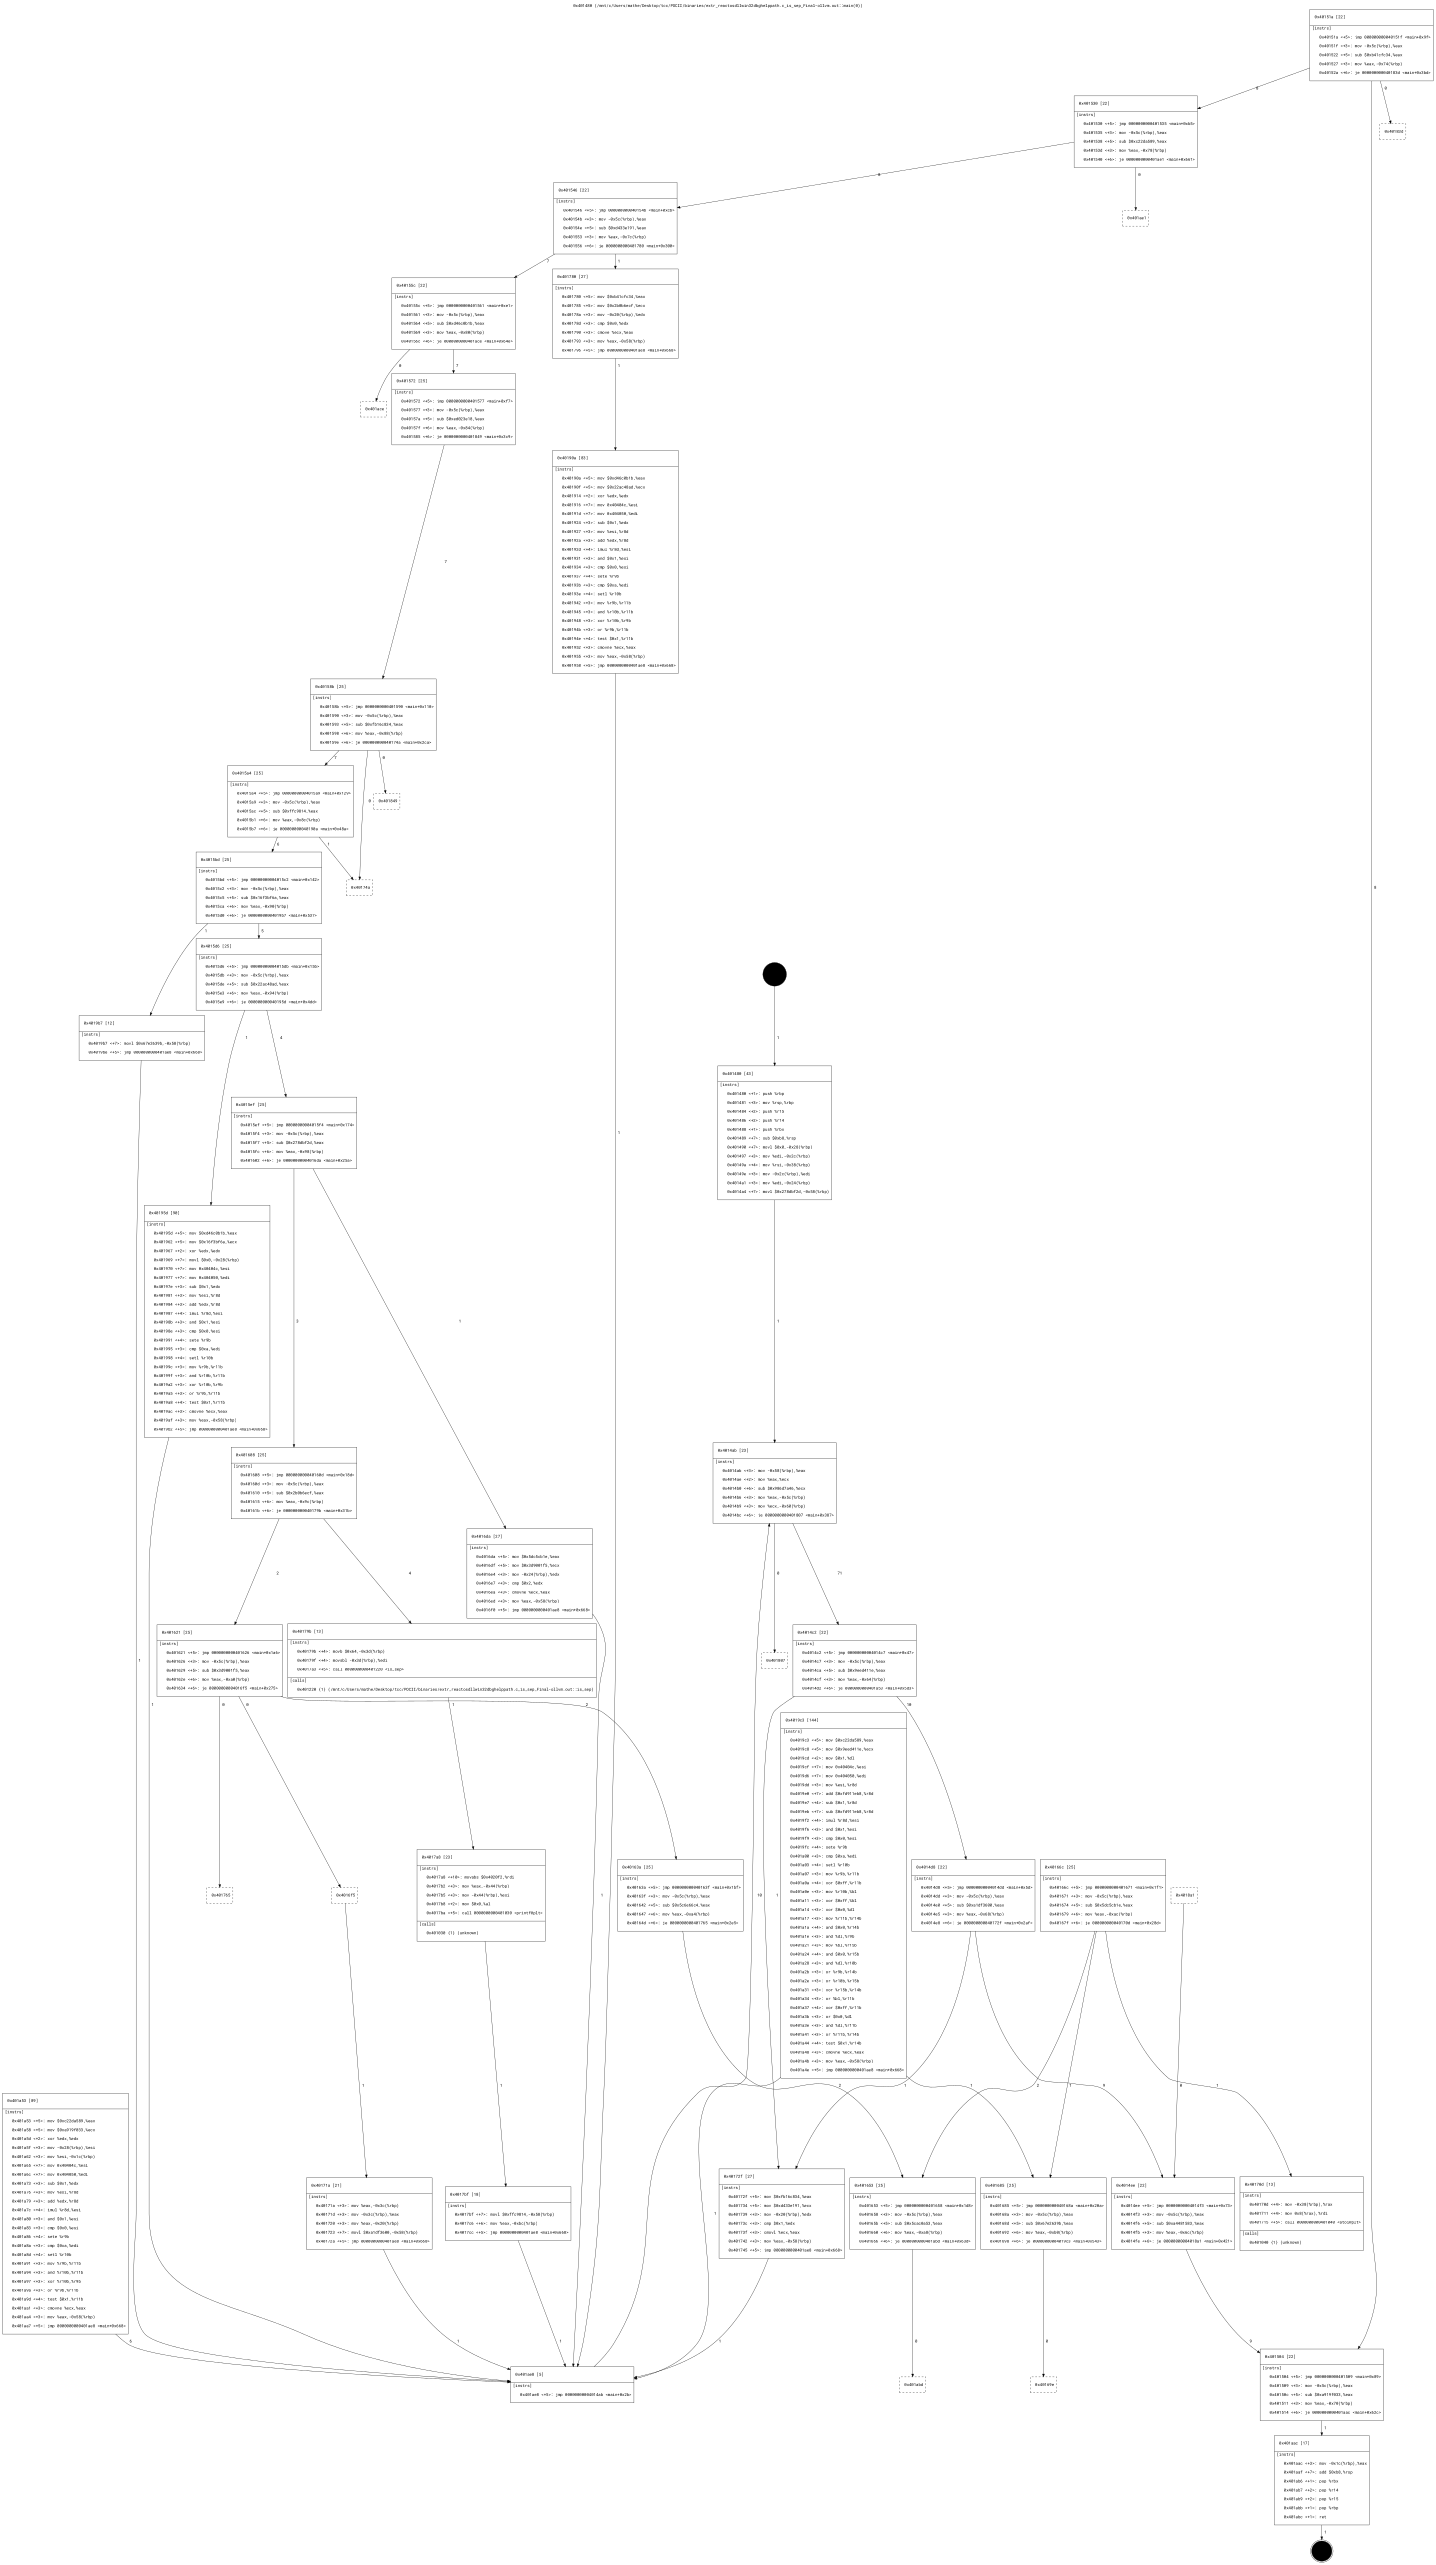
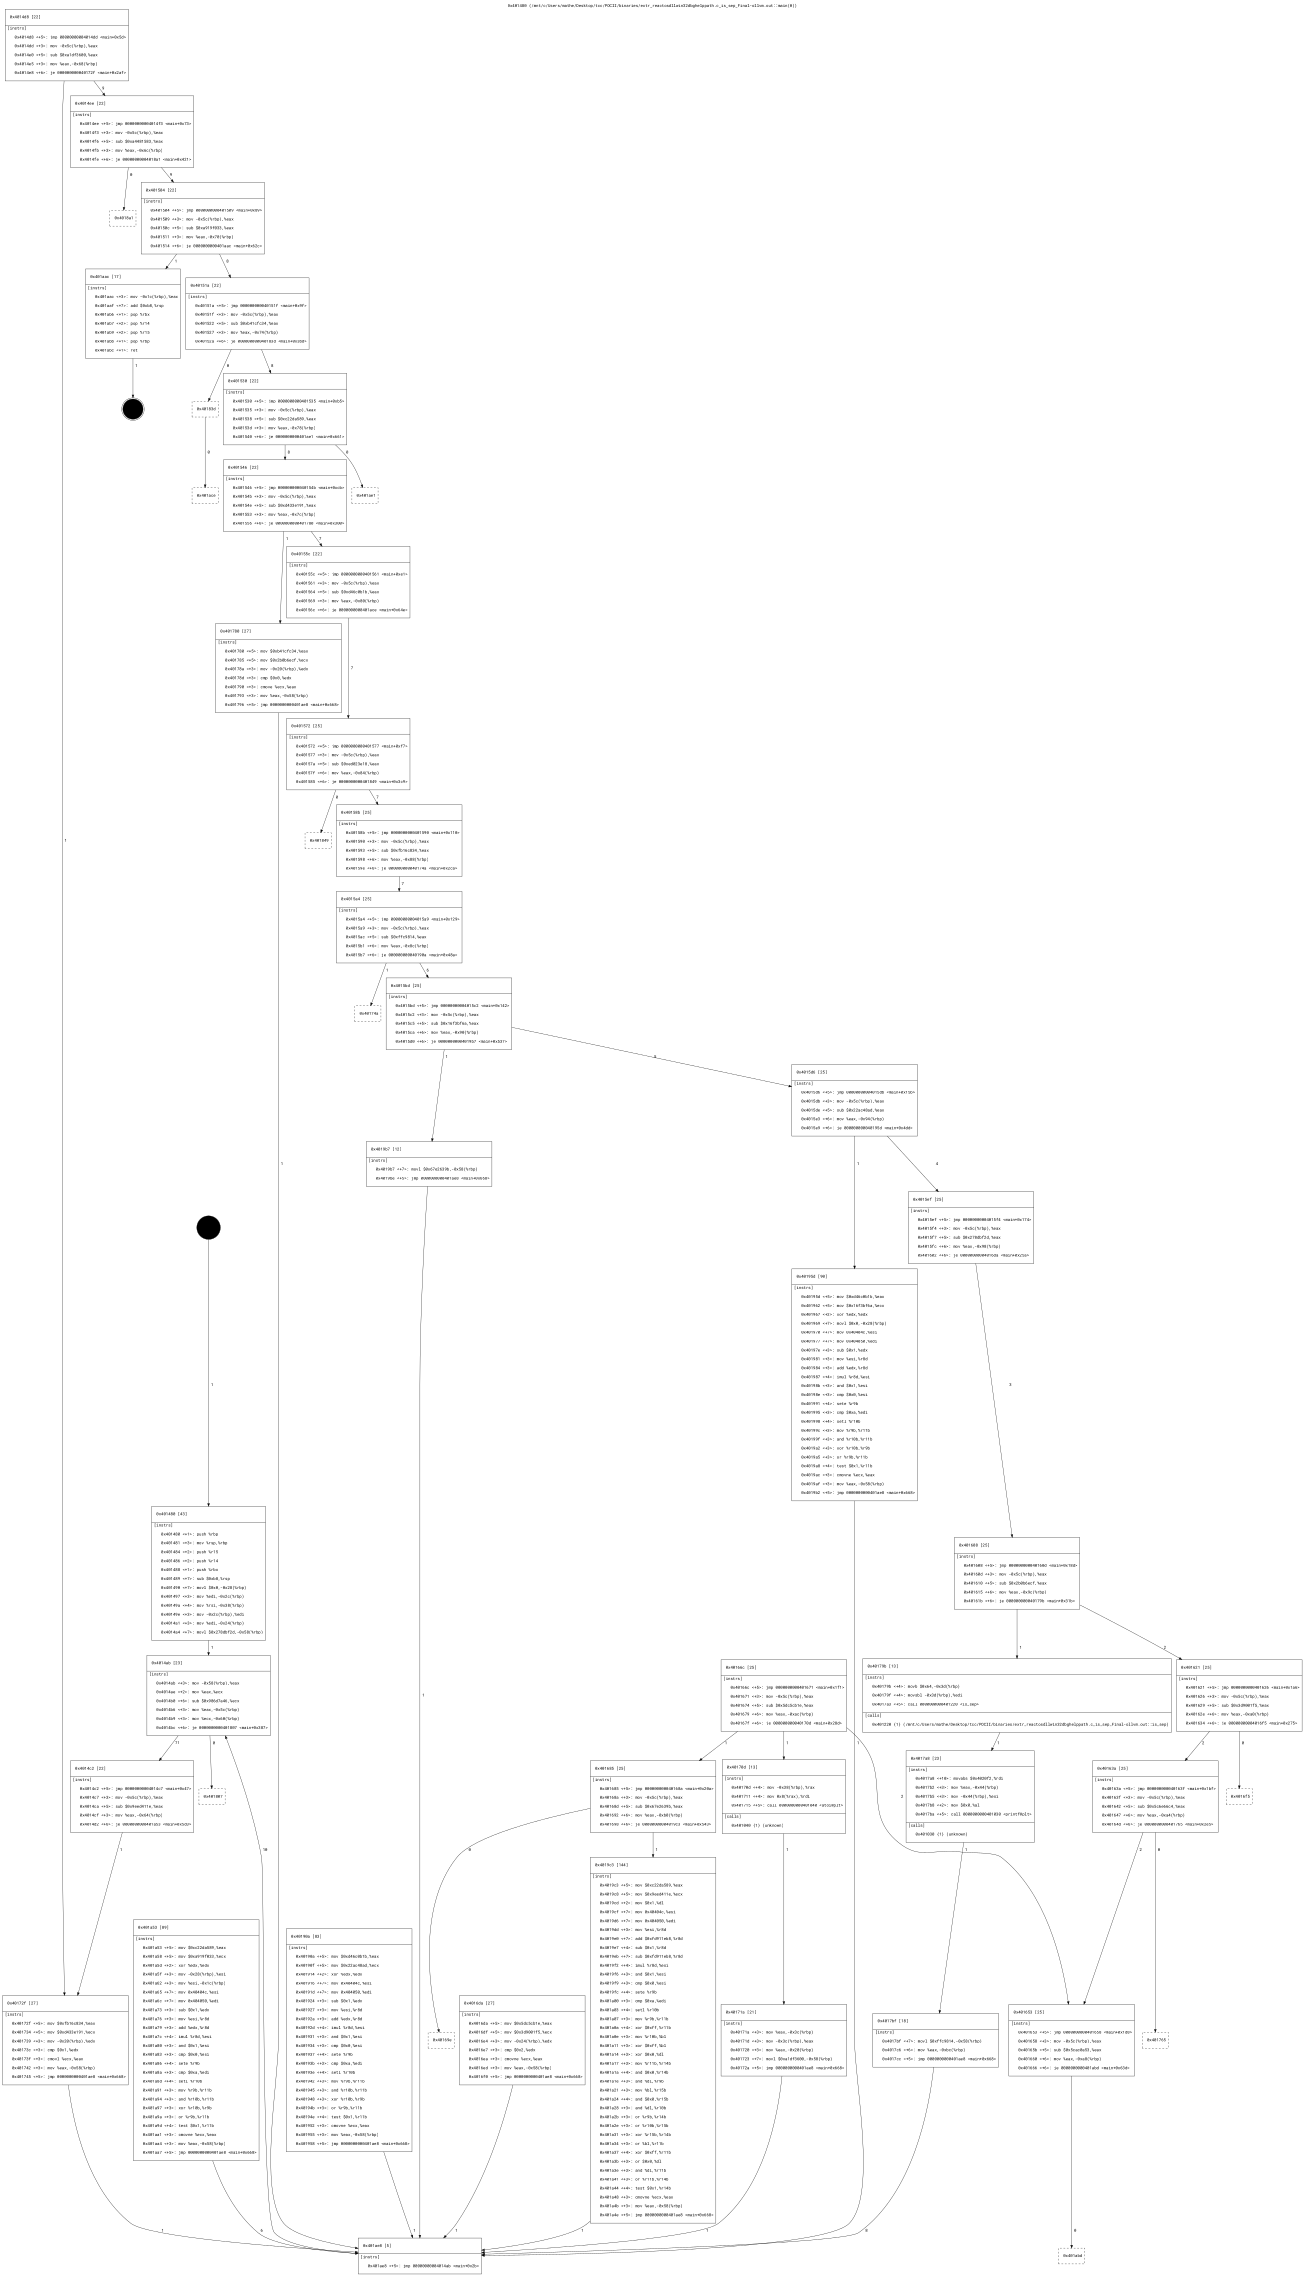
(390, 372) -> (205, 451)
(615, 403) -> (278, 1508)
(382, 771) -> (329, 810)
(362, 814) -> none
(1372, 1215) -> (224, 265)
(409, 1347) -> none
(409, 1573) -> (1019, 1648)
(939, 1773) -> none
(220, 1790) -> (1155, 1931)
(356, 2039) -> (784, 1918)
(1179, 2039) -> (126, 187)
(987, 2100) -> (653, 1843)
(559, 2342) -> (865, 2231)
